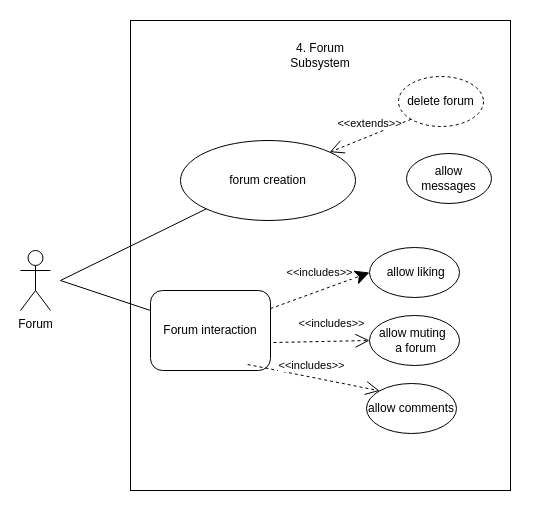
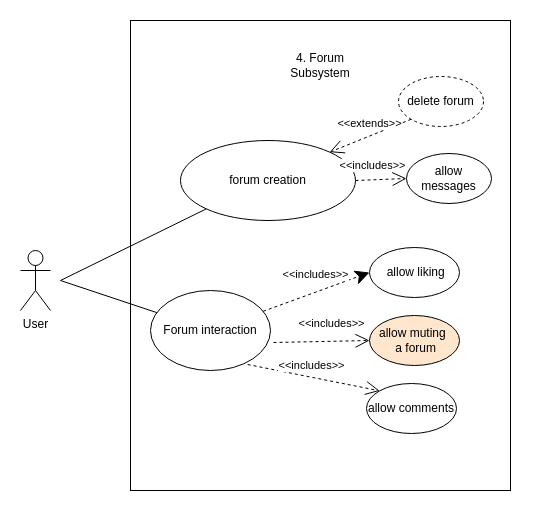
(321, 56) -> (321, 66)
none -> (380, 180)
(36, 325) -> (36, 325)
(211, 331) -> (211, 331)
(415, 341) -> (415, 341)
